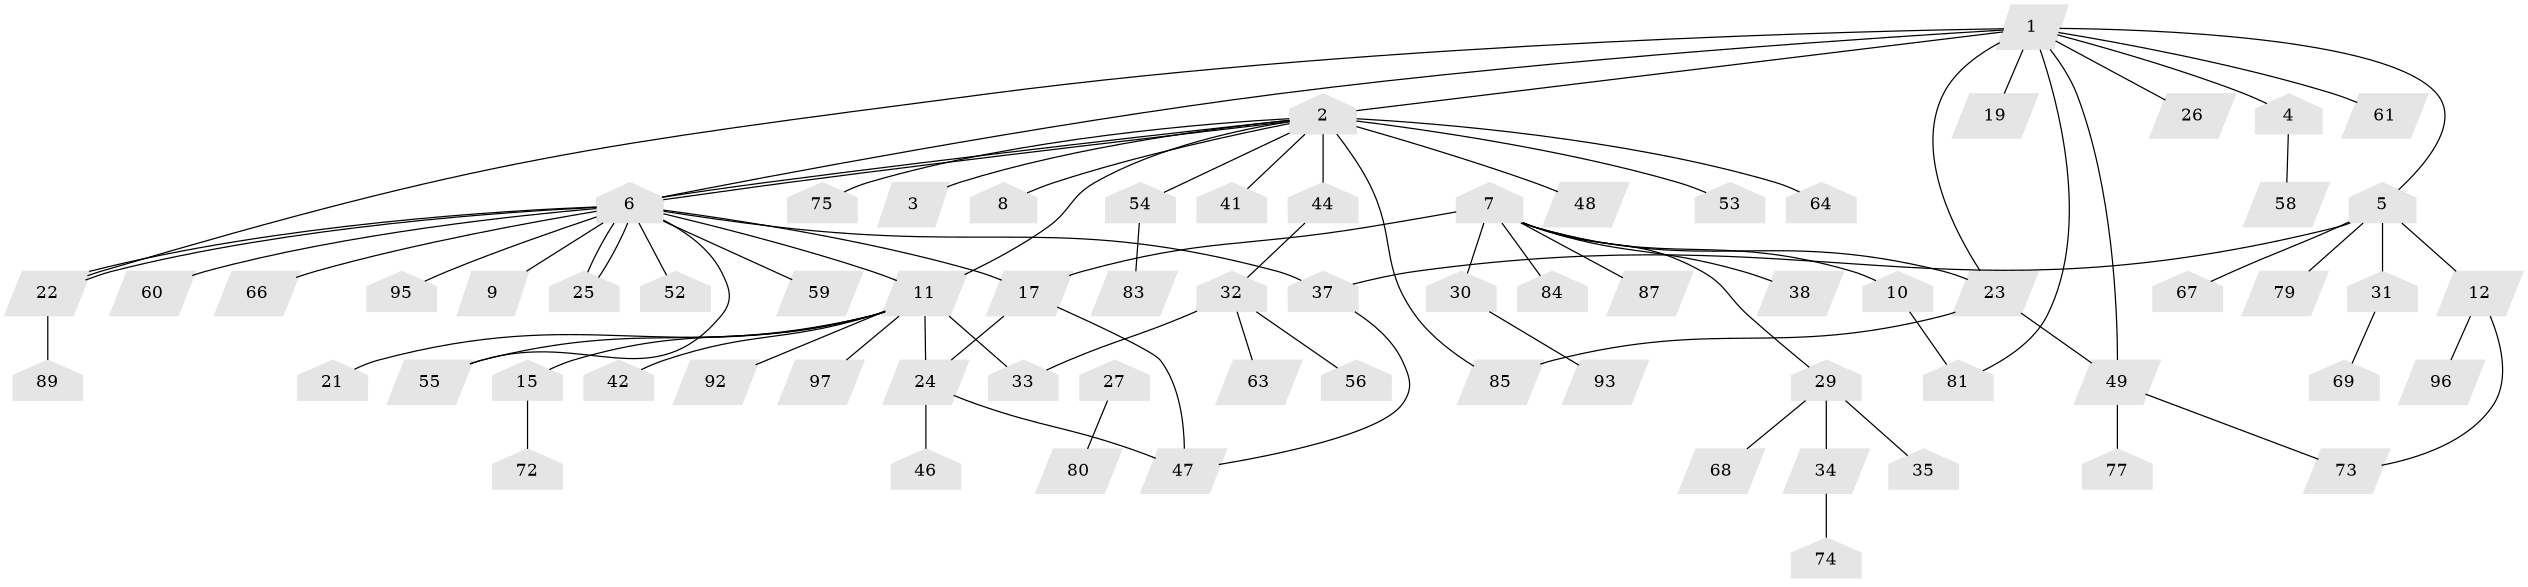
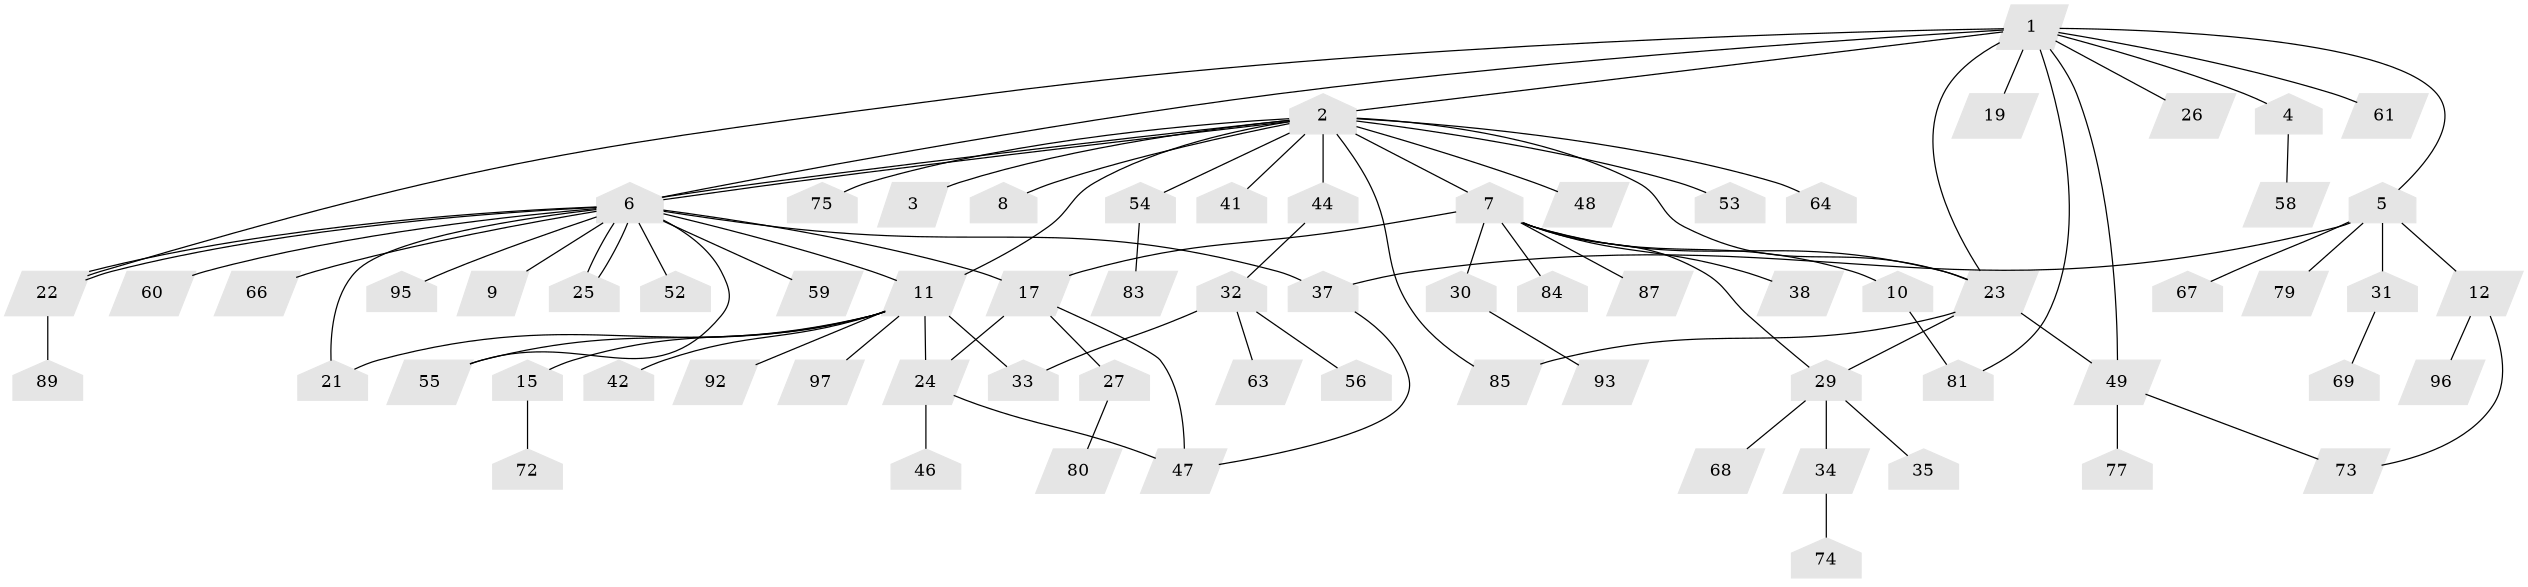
none -> (1412, 163)
none -> (1661, 205)
none -> (363, 266)
none -> (1075, 341)
none -> (1901, 343)
